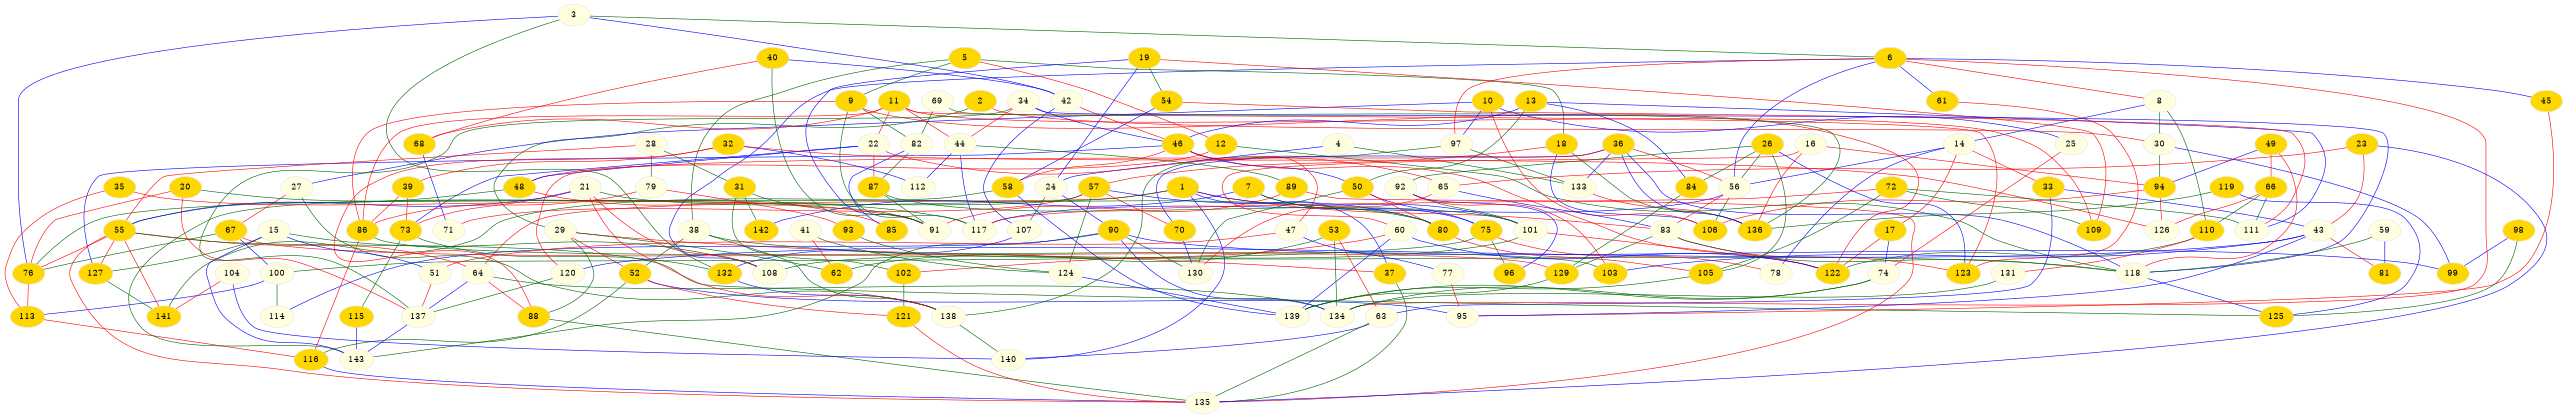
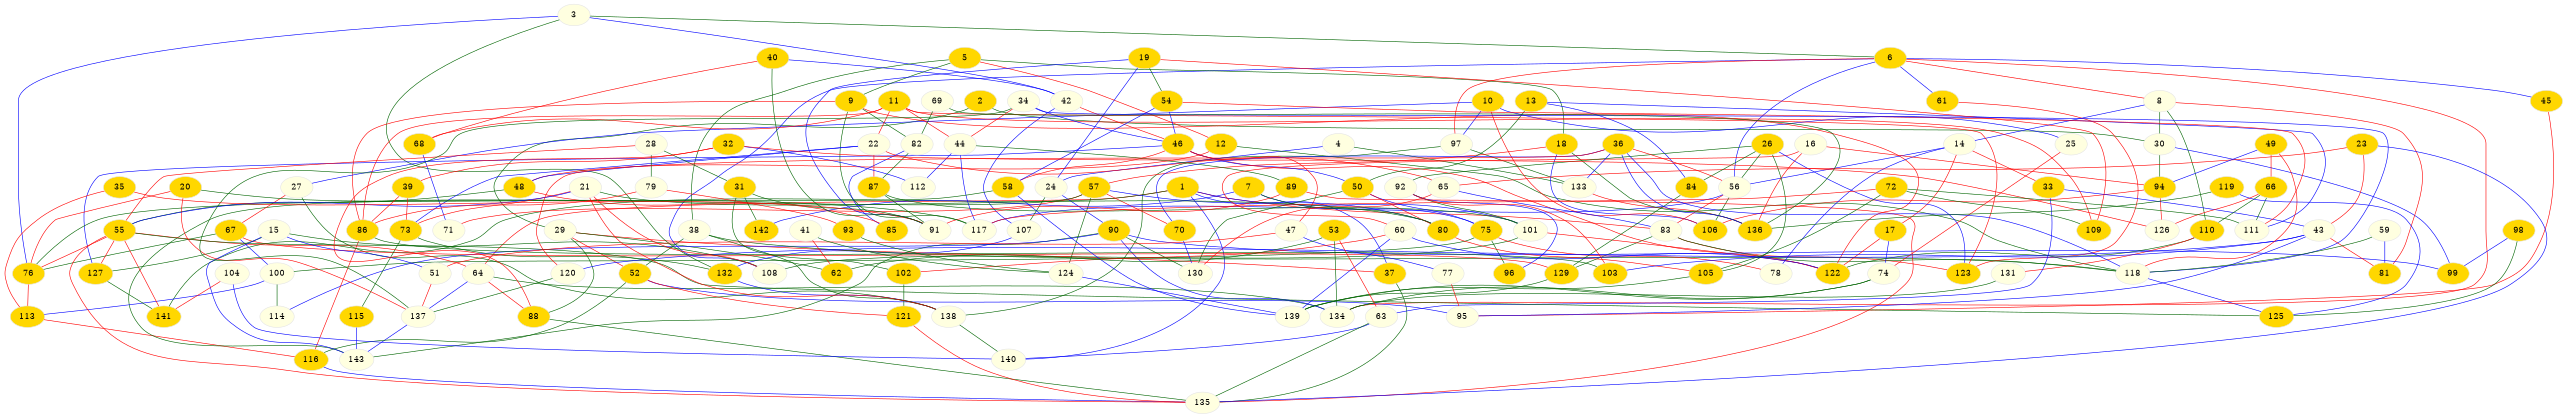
none -> (2361, 121)
(1429, 125) -> (1172, 123)
(1568, 129) -> (1568, 129)
